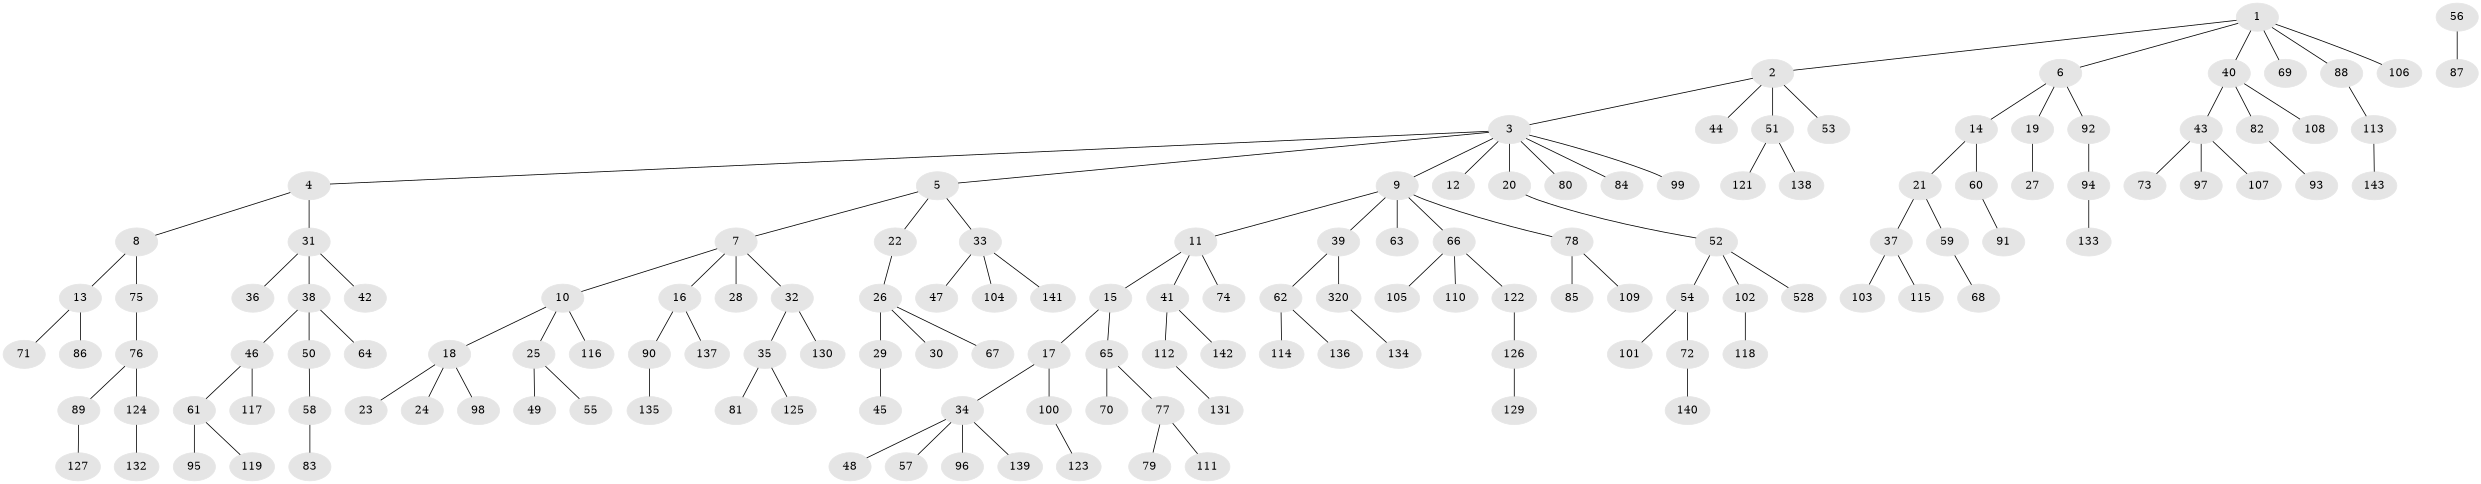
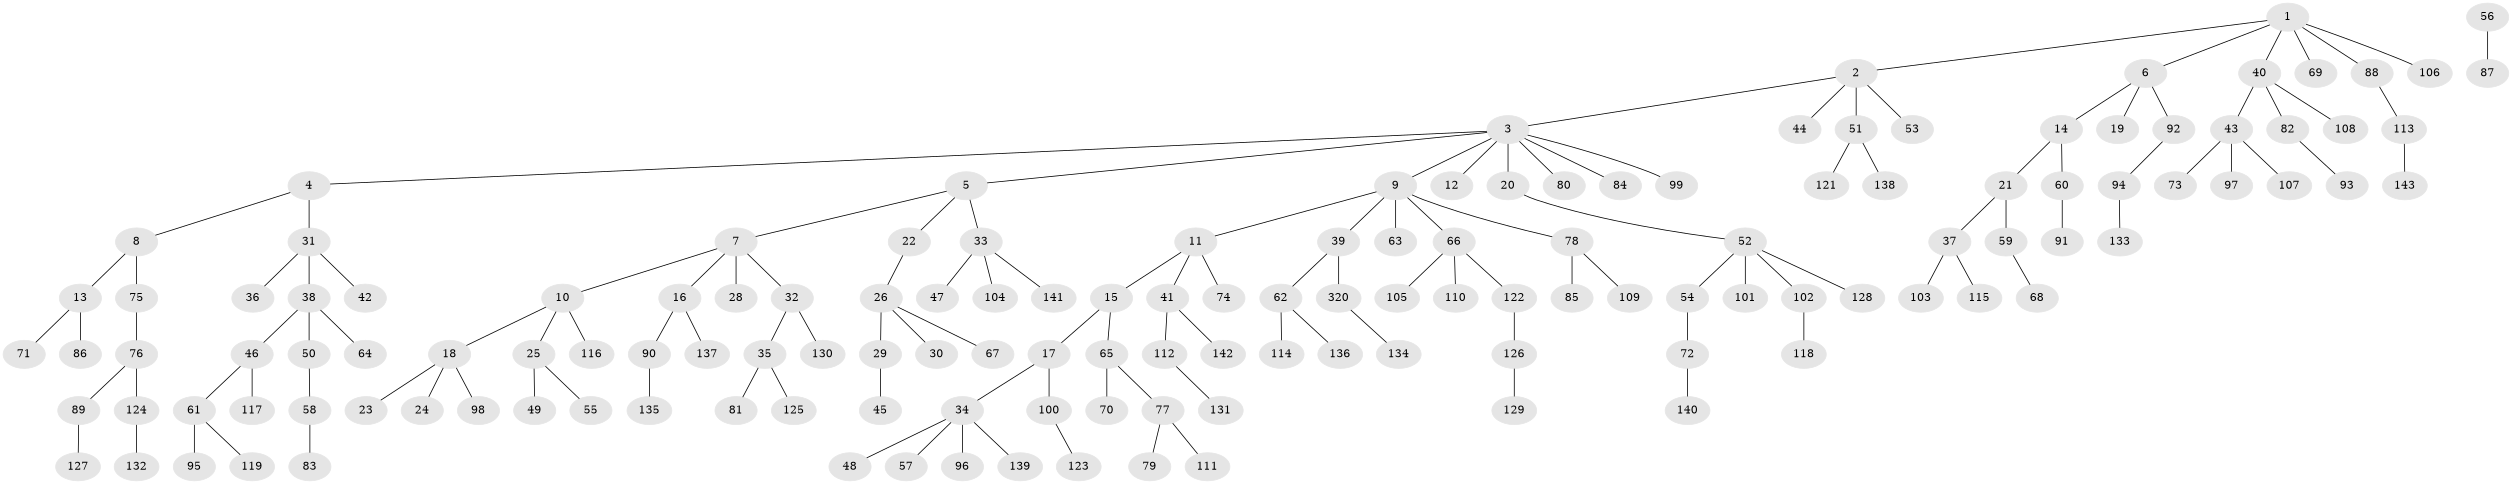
(2033, 186) -> none
(1804, 298) -> (1862, 298)
(1659, 326) -> (1745, 270)
